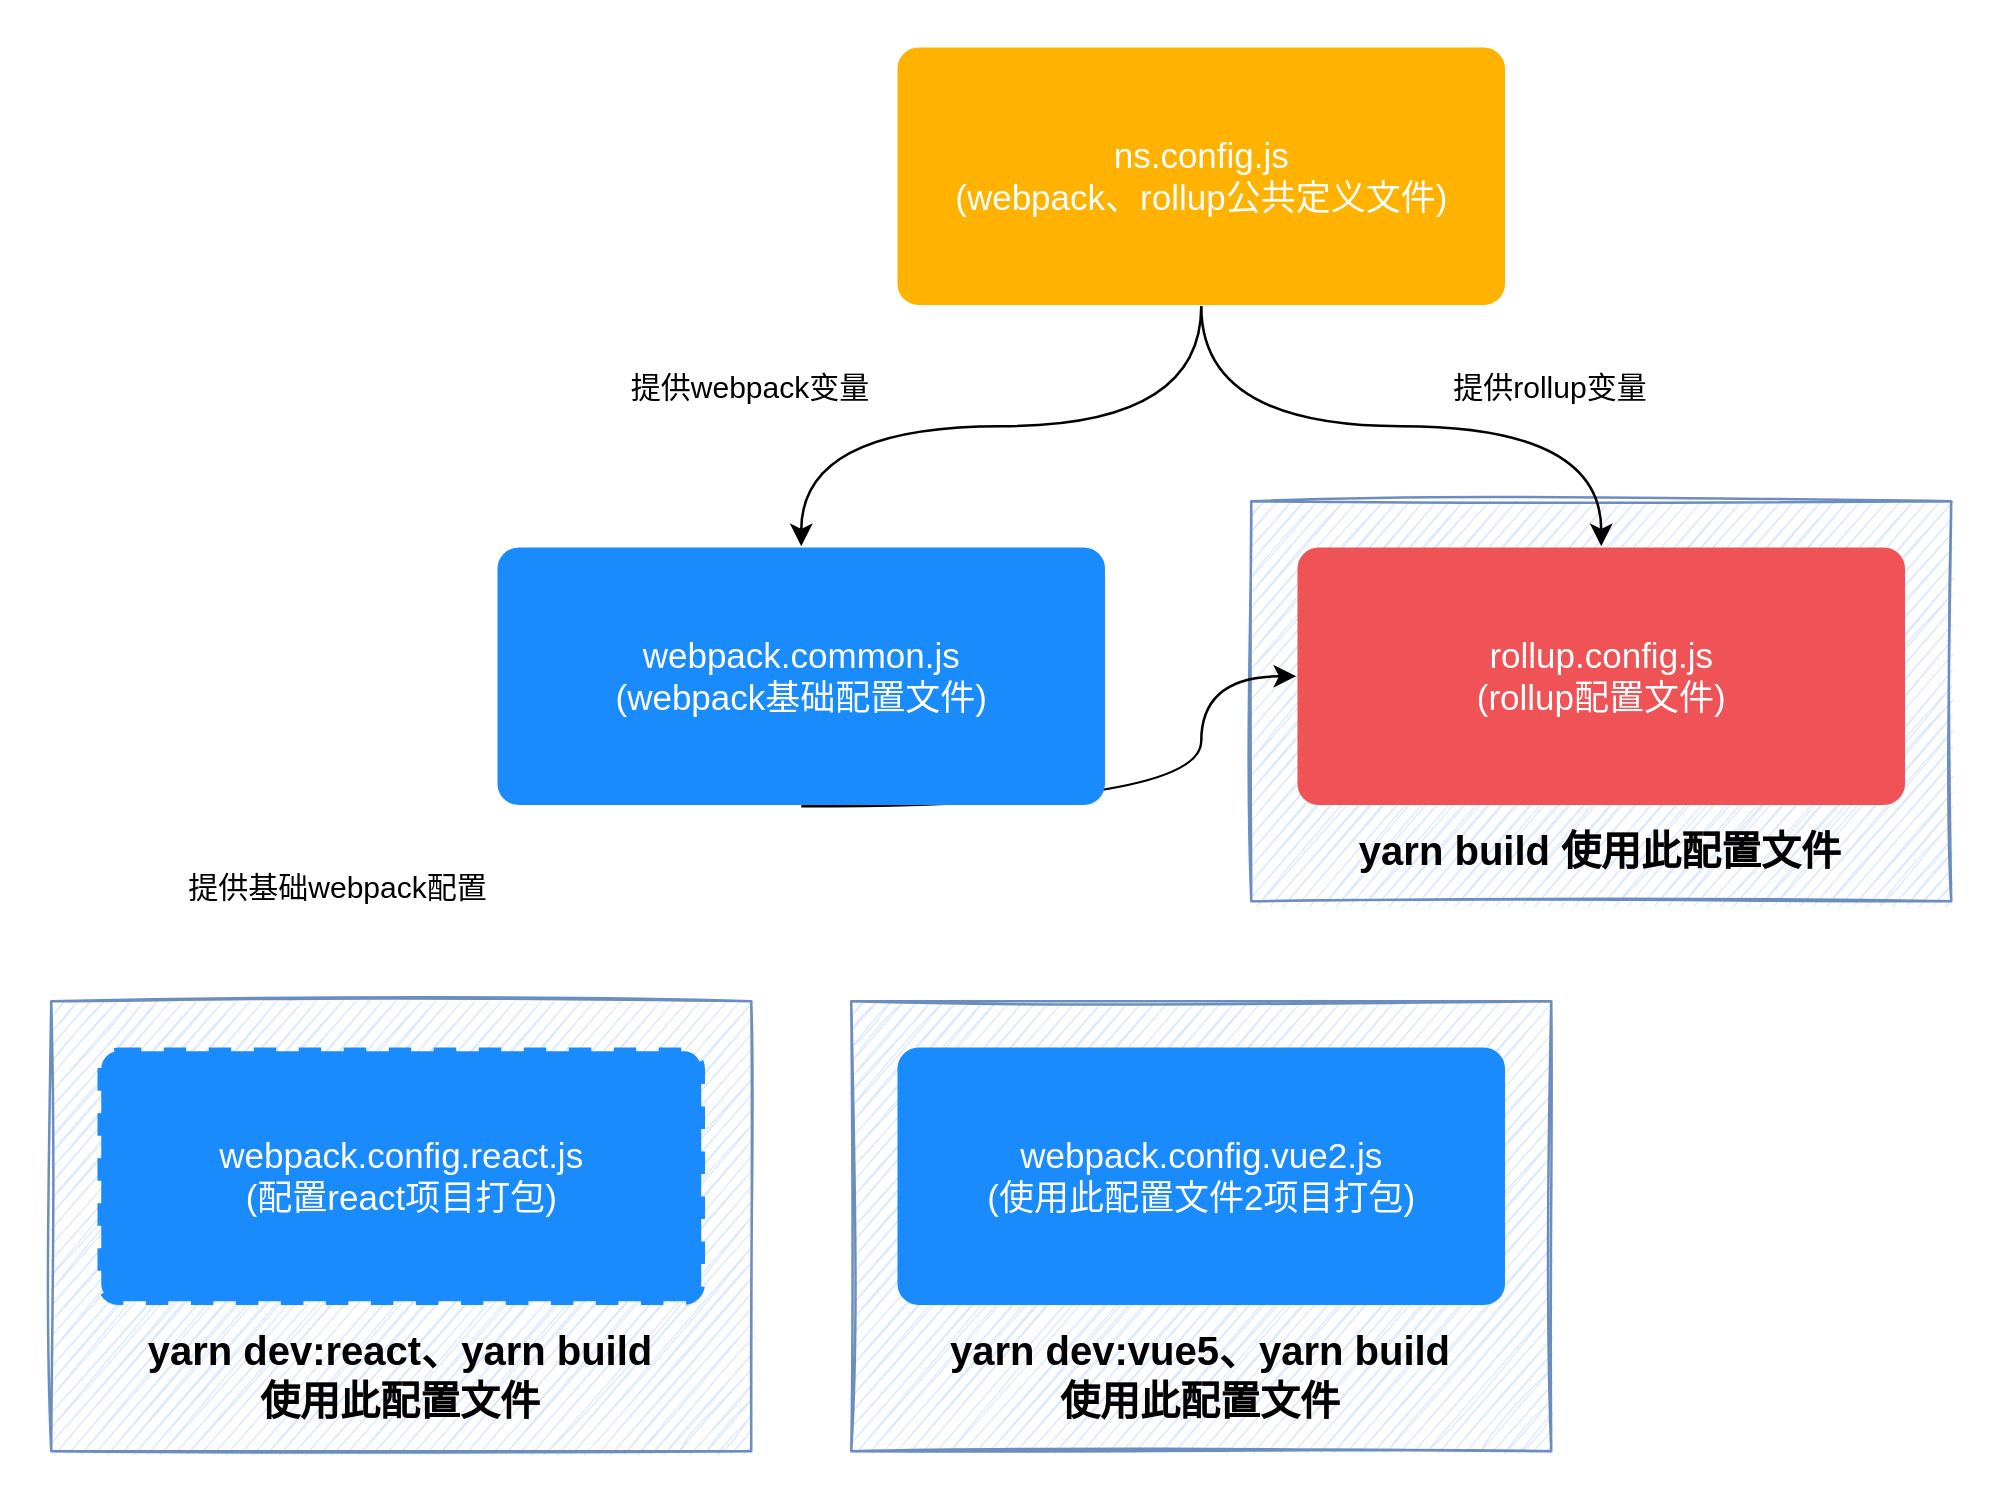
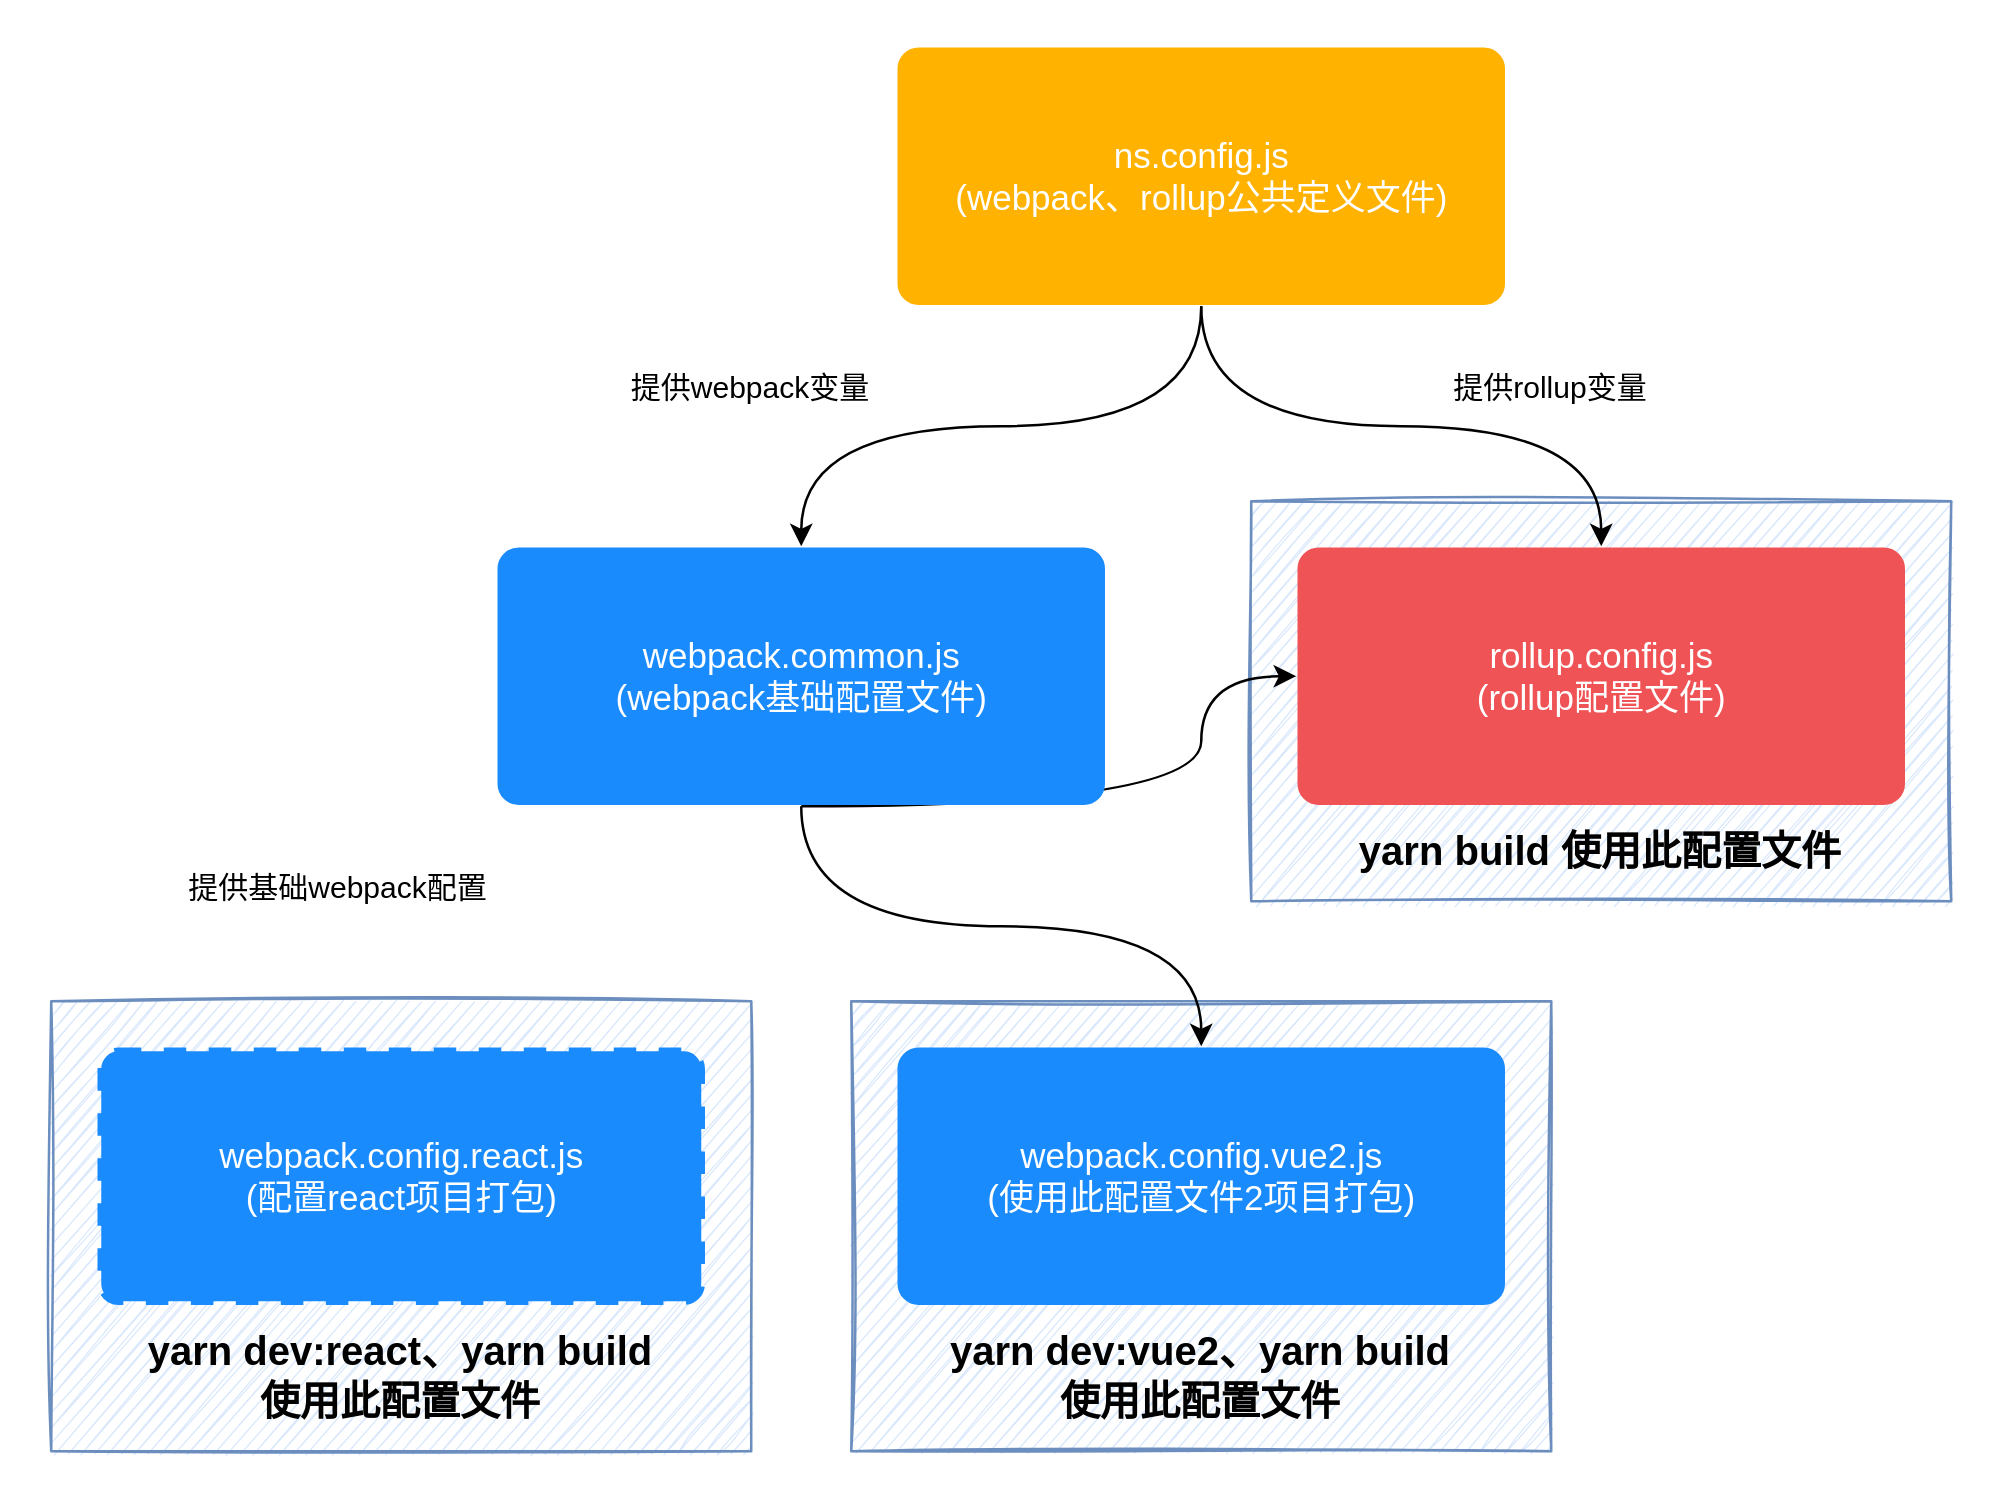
none -> (986, 926)
(1201, 1376) -> (1201, 1376)
